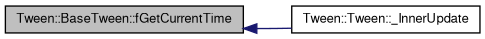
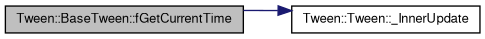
(274, 28) -> (261, 10)
